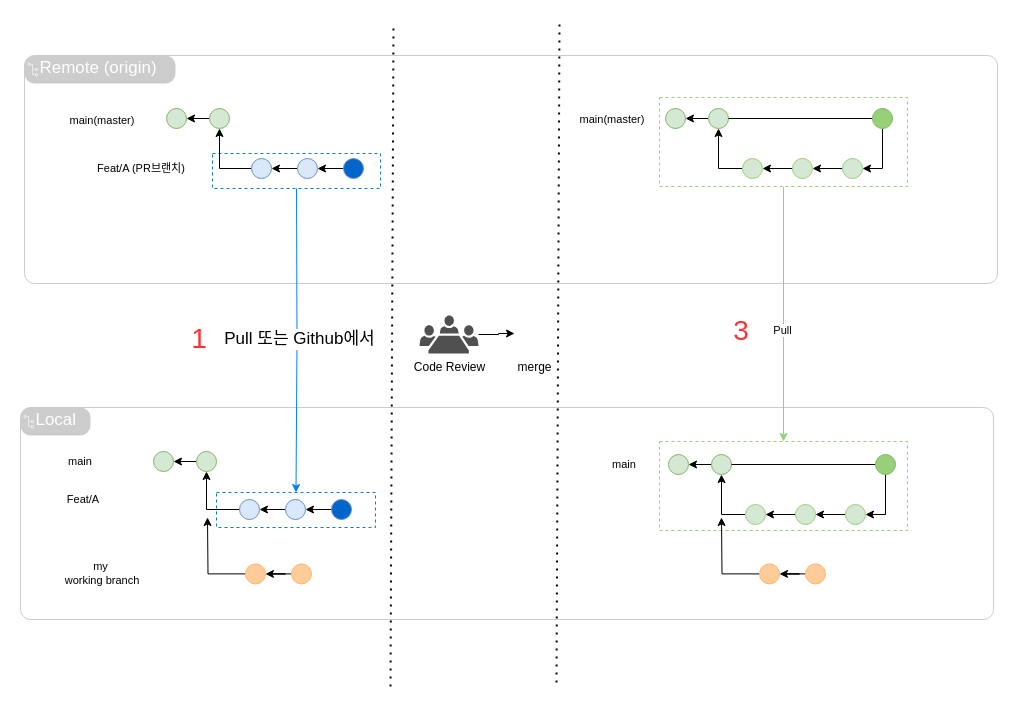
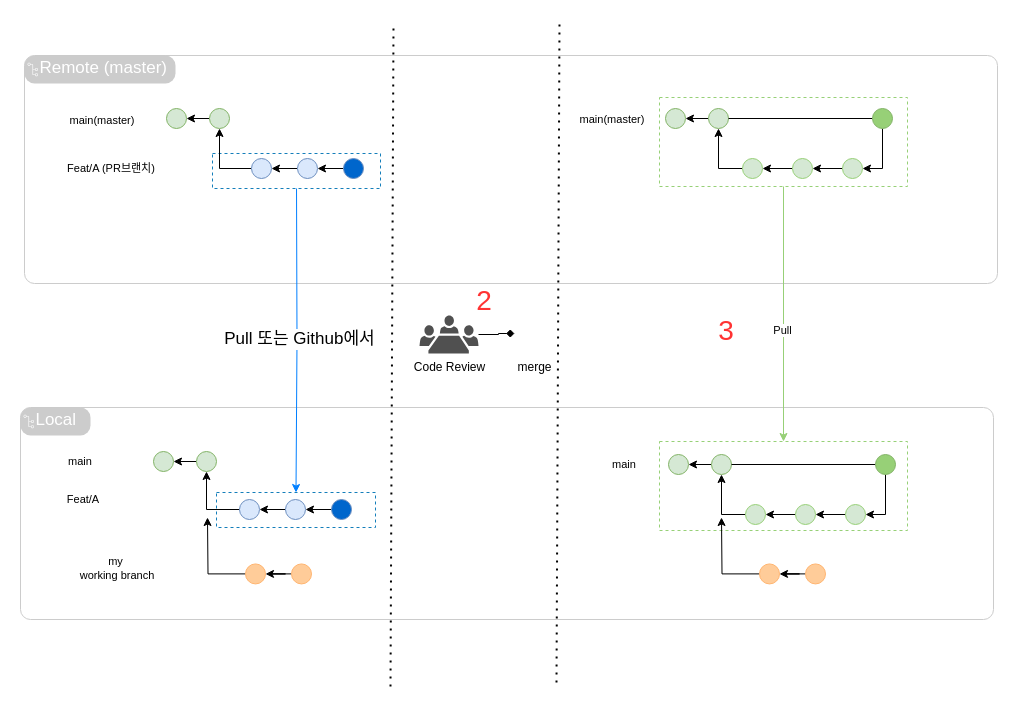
(95, 69) -> (100, 69)
(142, 169) -> (112, 169)
none -> (485, 301)
(742, 331) -> (727, 331)
(506, 334) -> (505, 334)
(200, 339) -> none
(103, 574) -> (118, 569)
